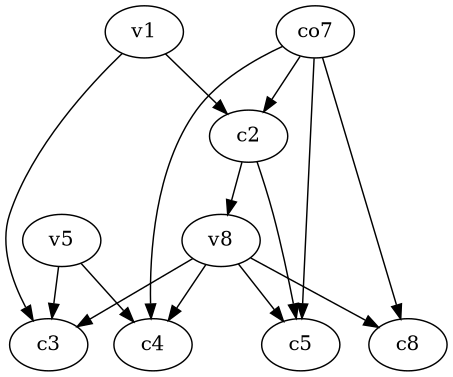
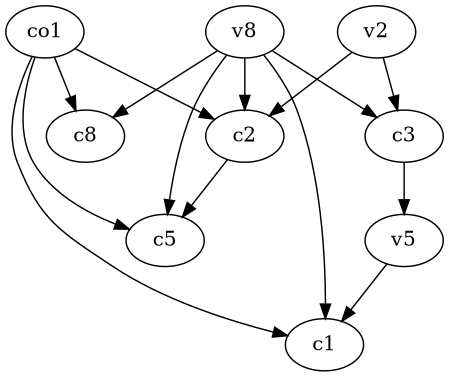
(144, 32) -> (377, 32)
(315, 32) -> (45, 32)
(237, 181) -> (245, 77)
(56, 285) -> (404, 181)
(153, 345) -> (324, 345)
